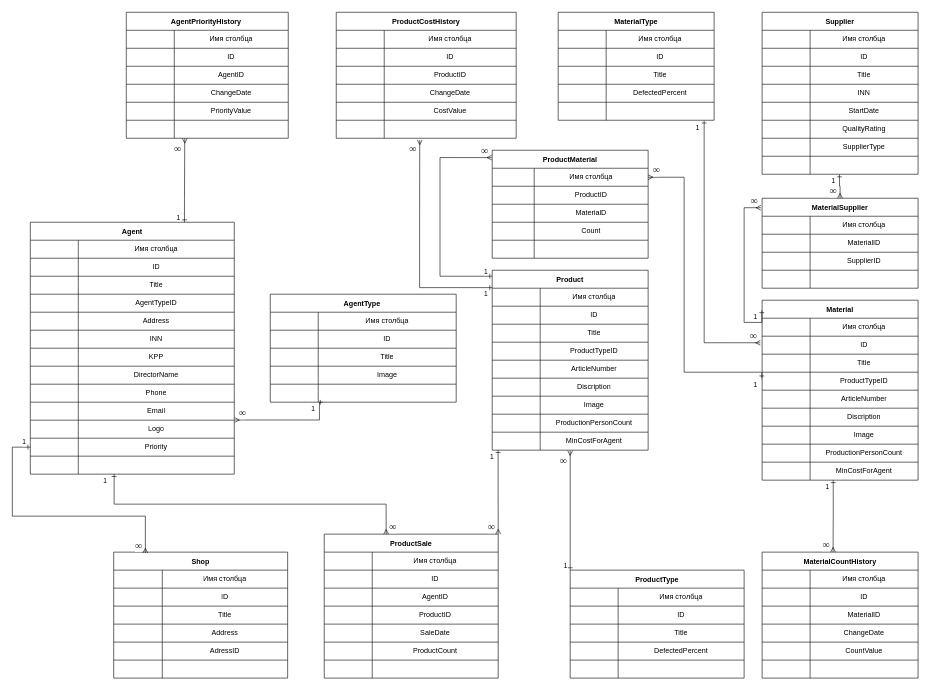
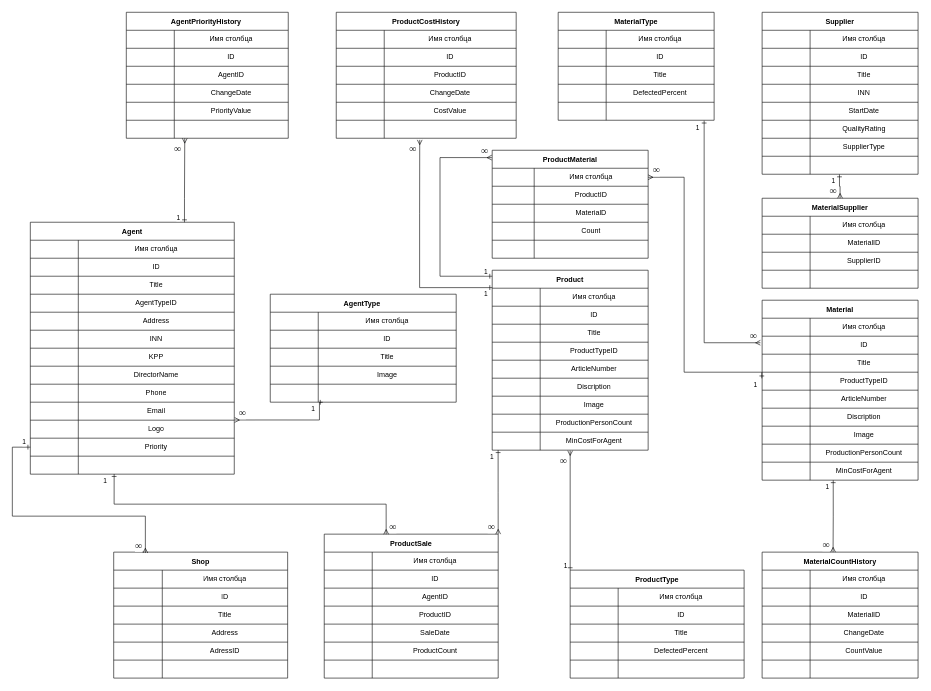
(752, 208) -> none
